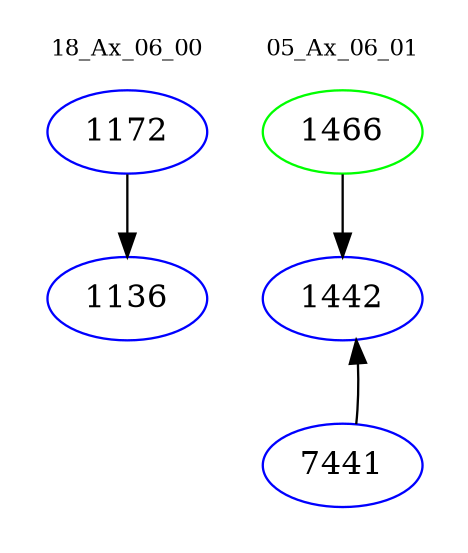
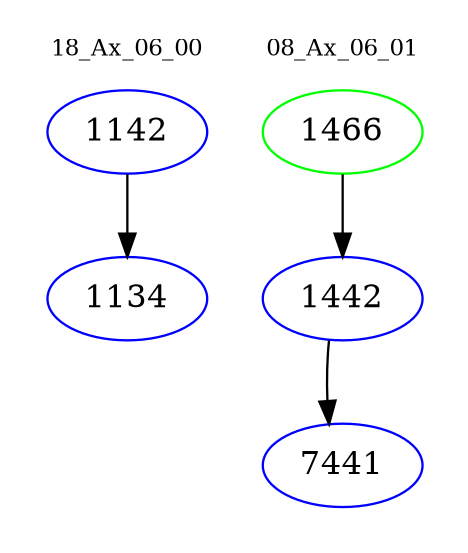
(343, 50) -> (343, 50)
(127, 132) -> (127, 132)
(127, 299) -> (127, 299)
(358, 394) -> (327, 370)
